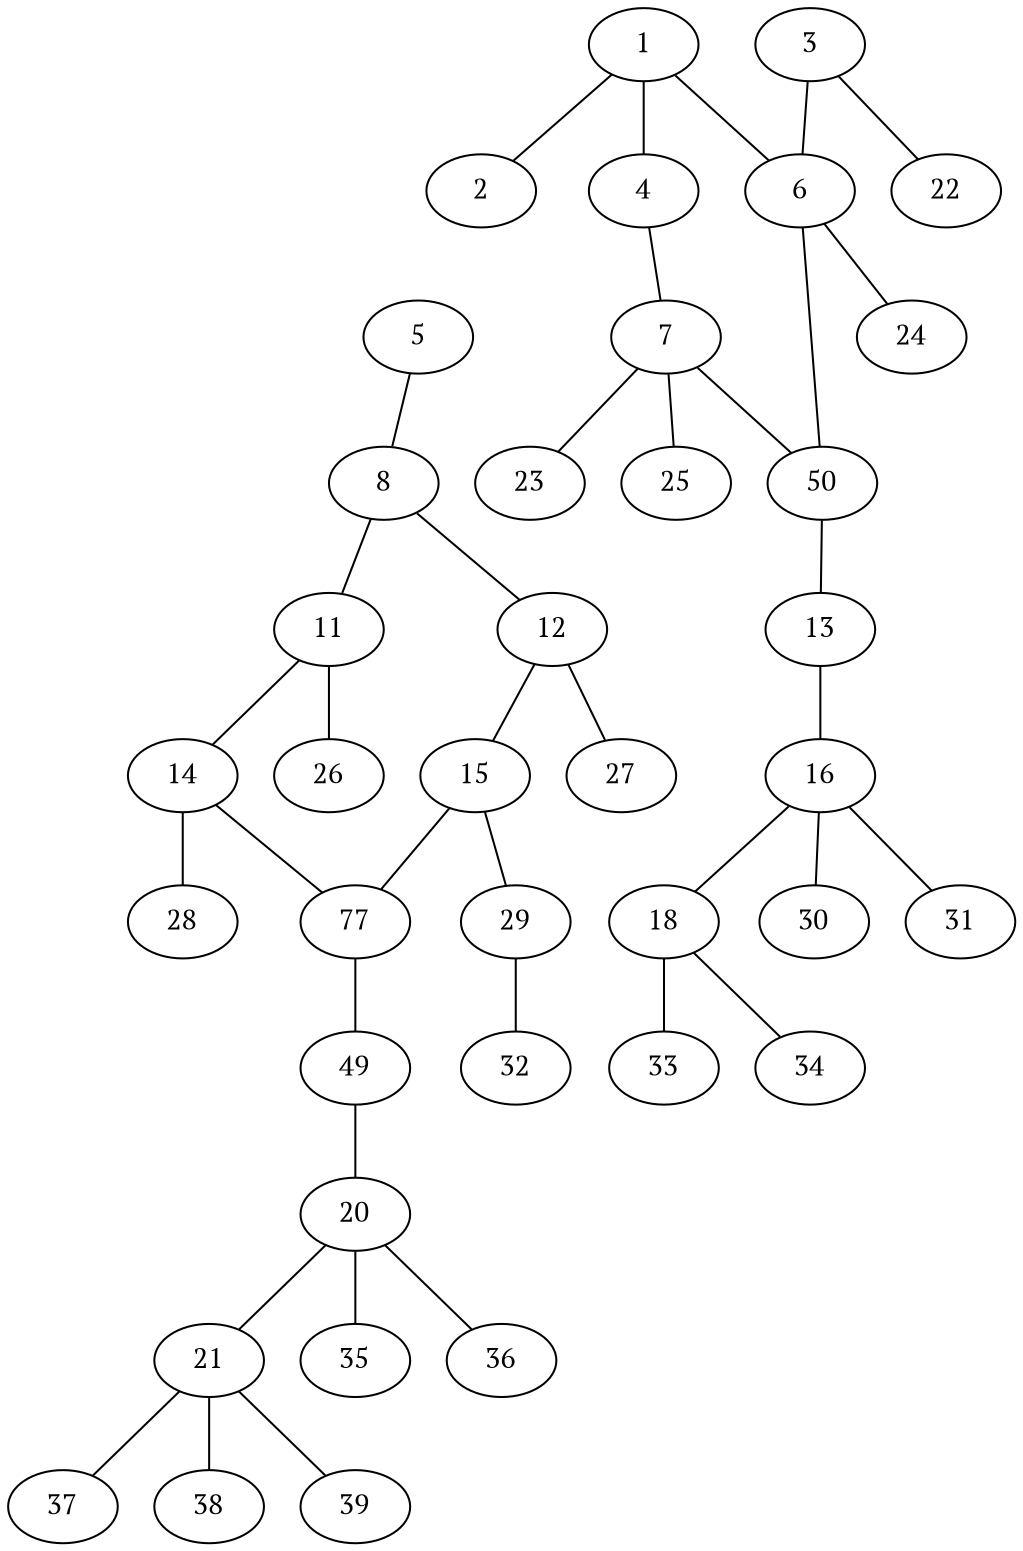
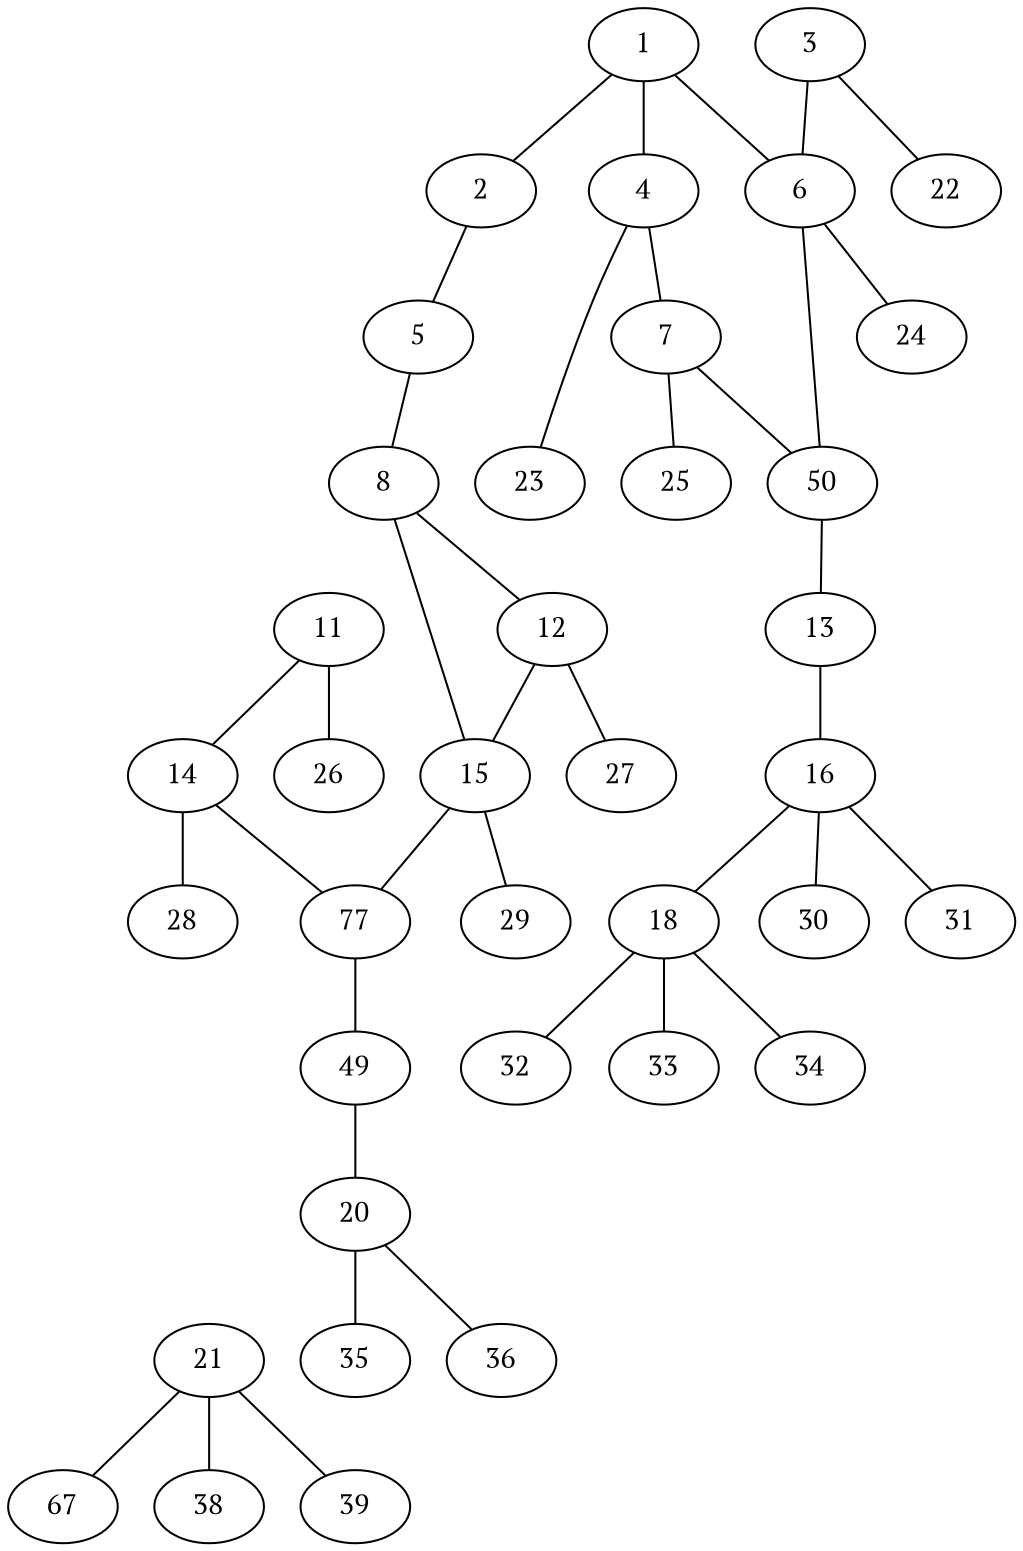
none -> (450, 264)
(598, 410) -> (579, 335)
(357, 556) -> (429, 630)
(516, 995) -> (590, 995)
(282, 1287) -> none
(63, 1507) -> (63, 1507)
